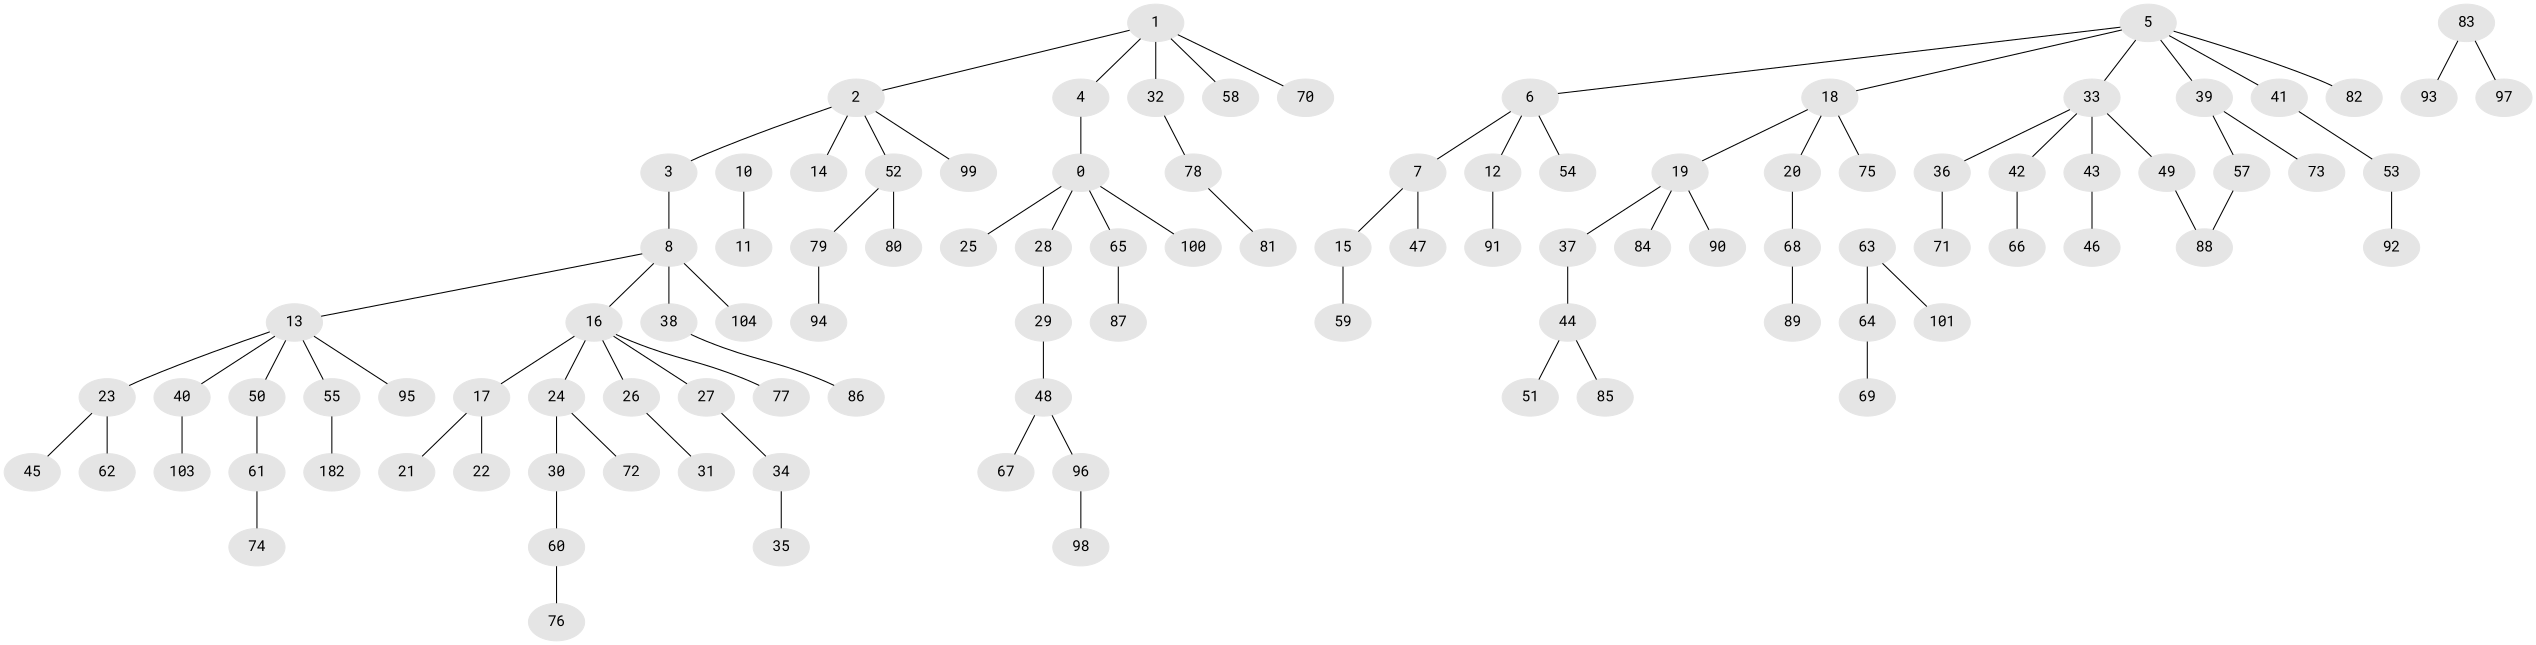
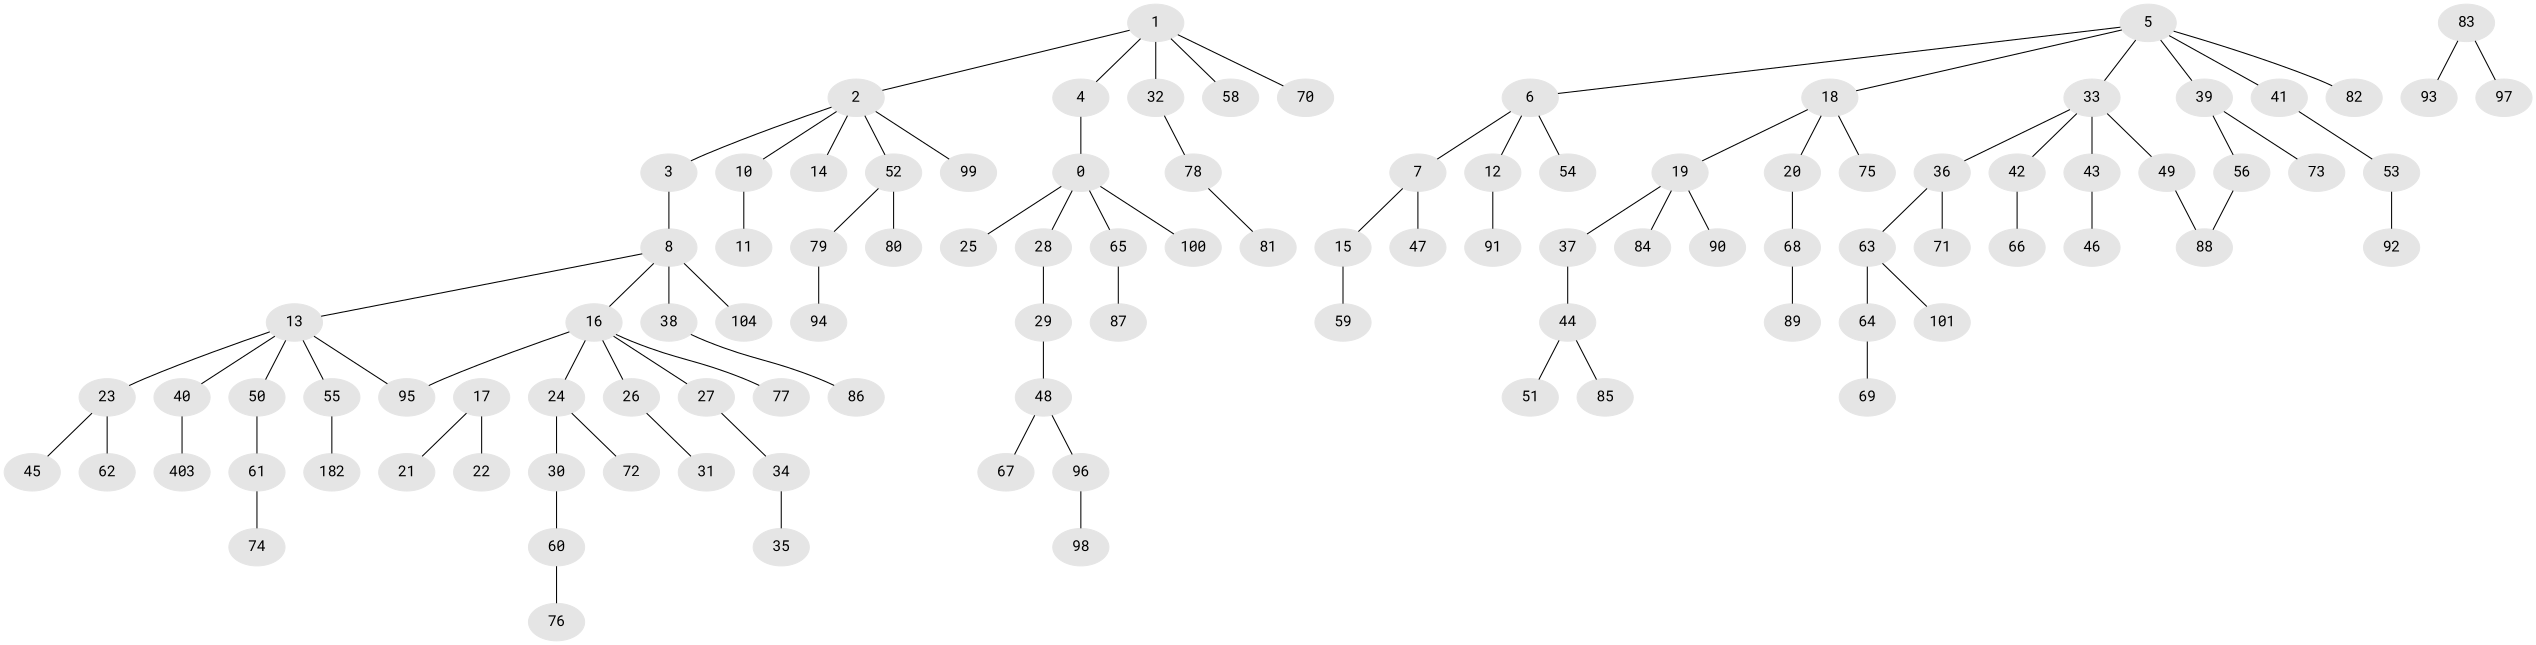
none -> (800, 135)
(2242, 173) -> (2242, 173)
none -> (1905, 210)
(538, 360) -> (499, 357)
(182, 472) -> (182, 472)
